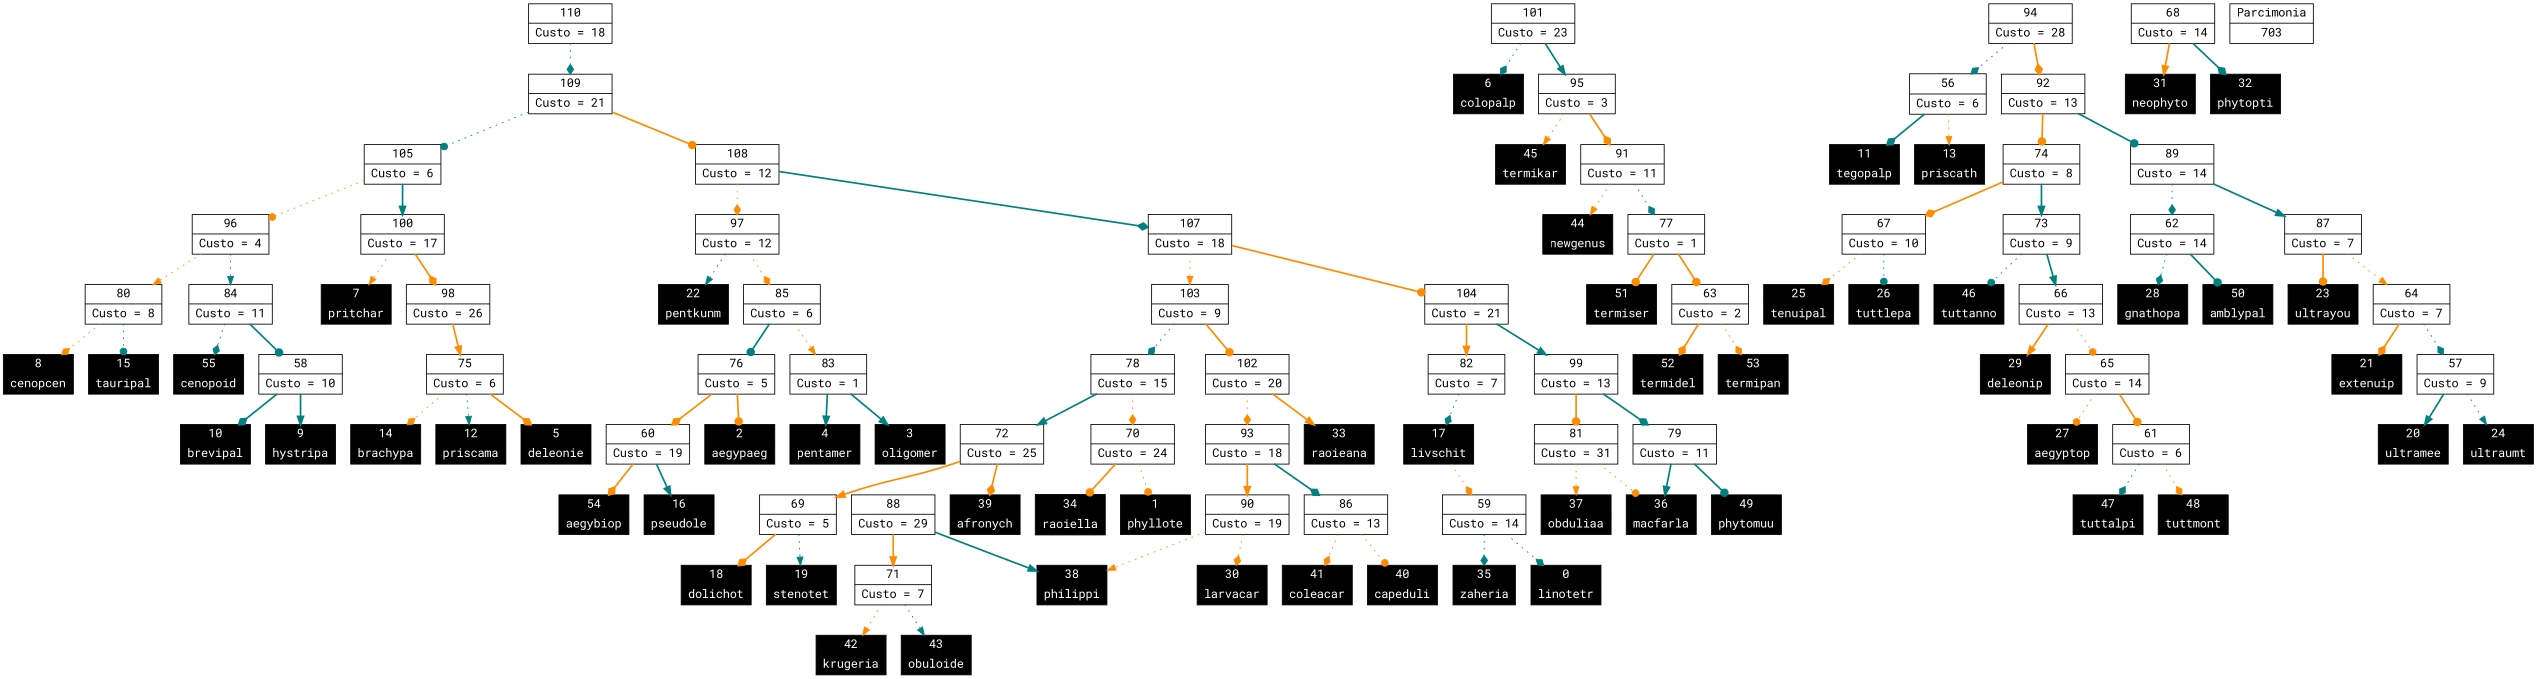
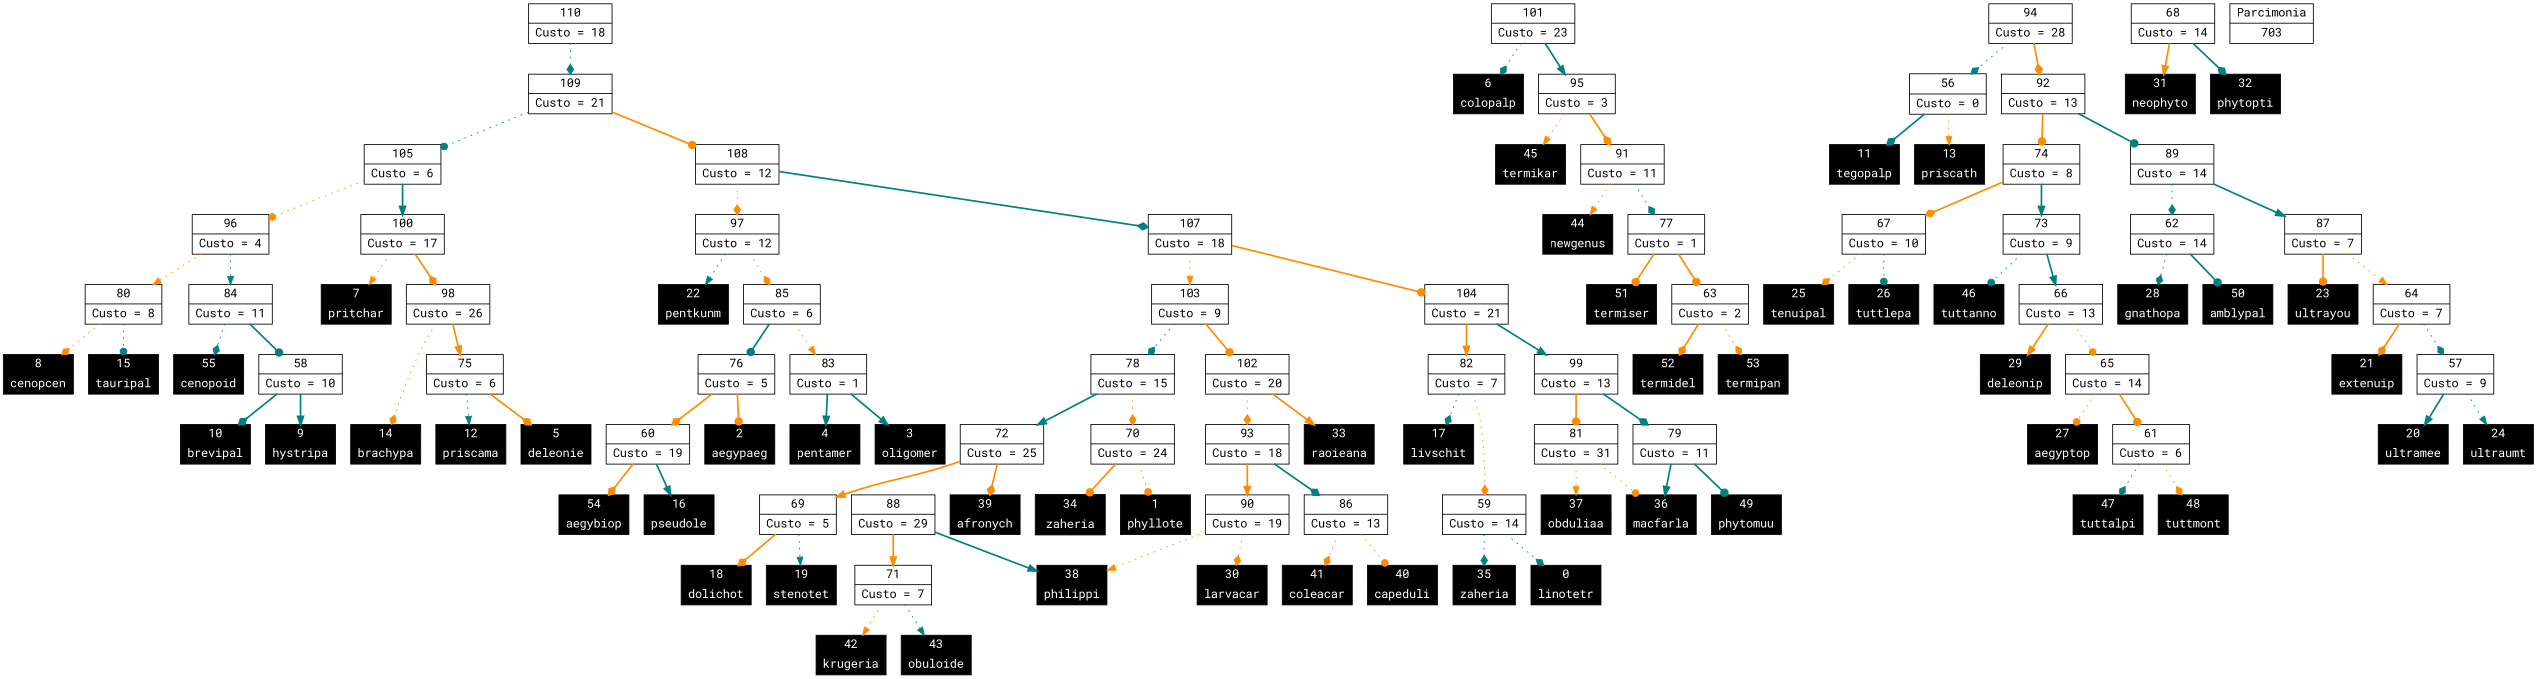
(1948, 104) -> (1948, 104)
(429, 406) -> (412, 368)
(1459, 475) -> (1483, 439)
(1070, 524) -> (1070, 524)
